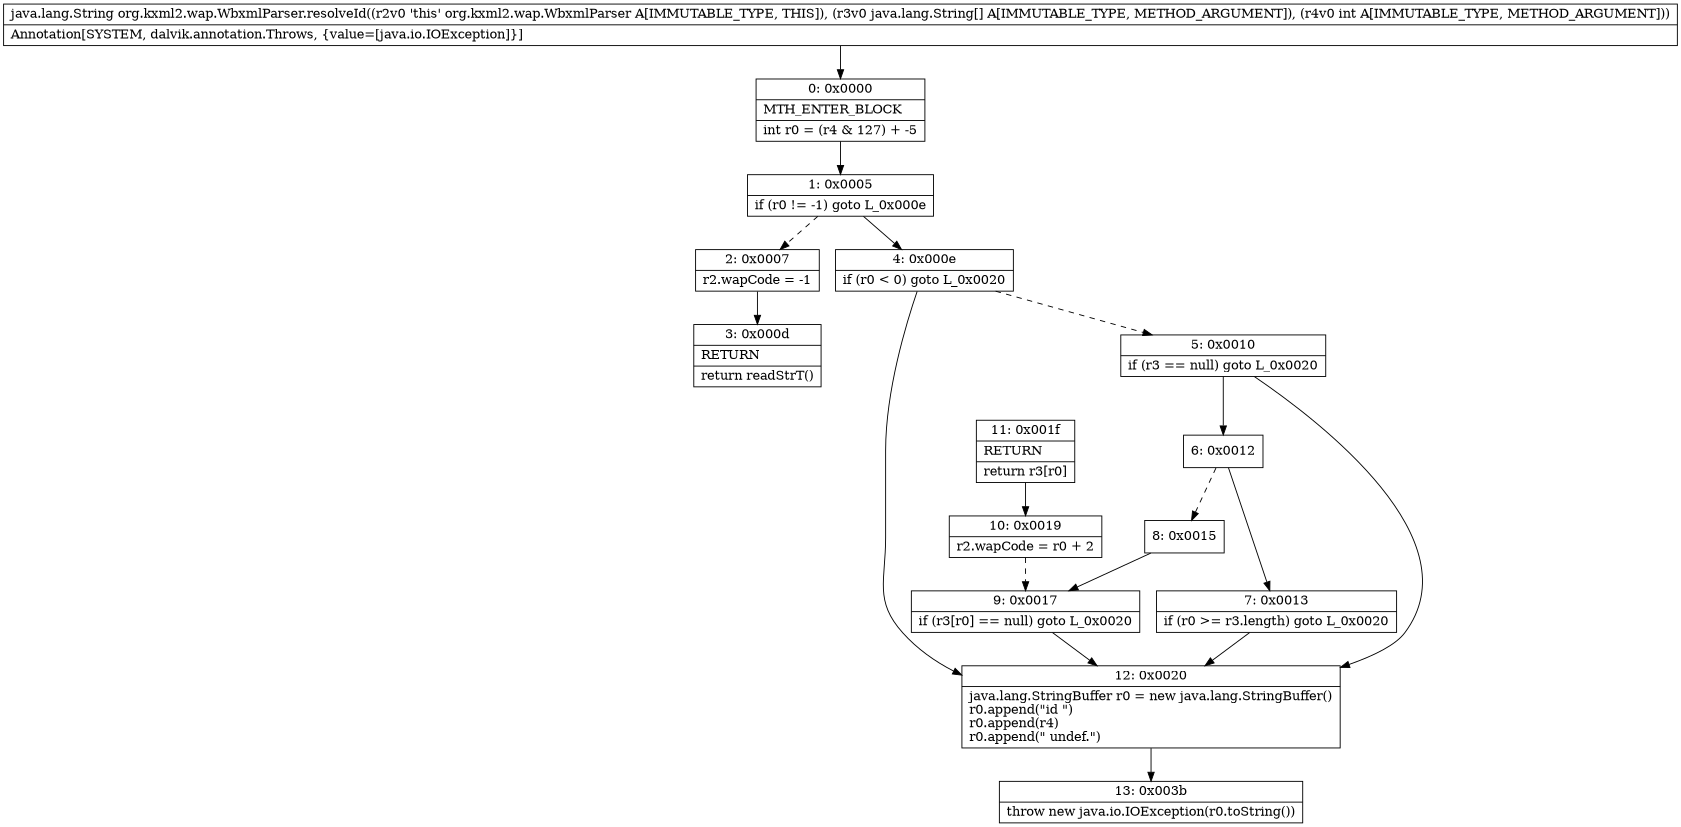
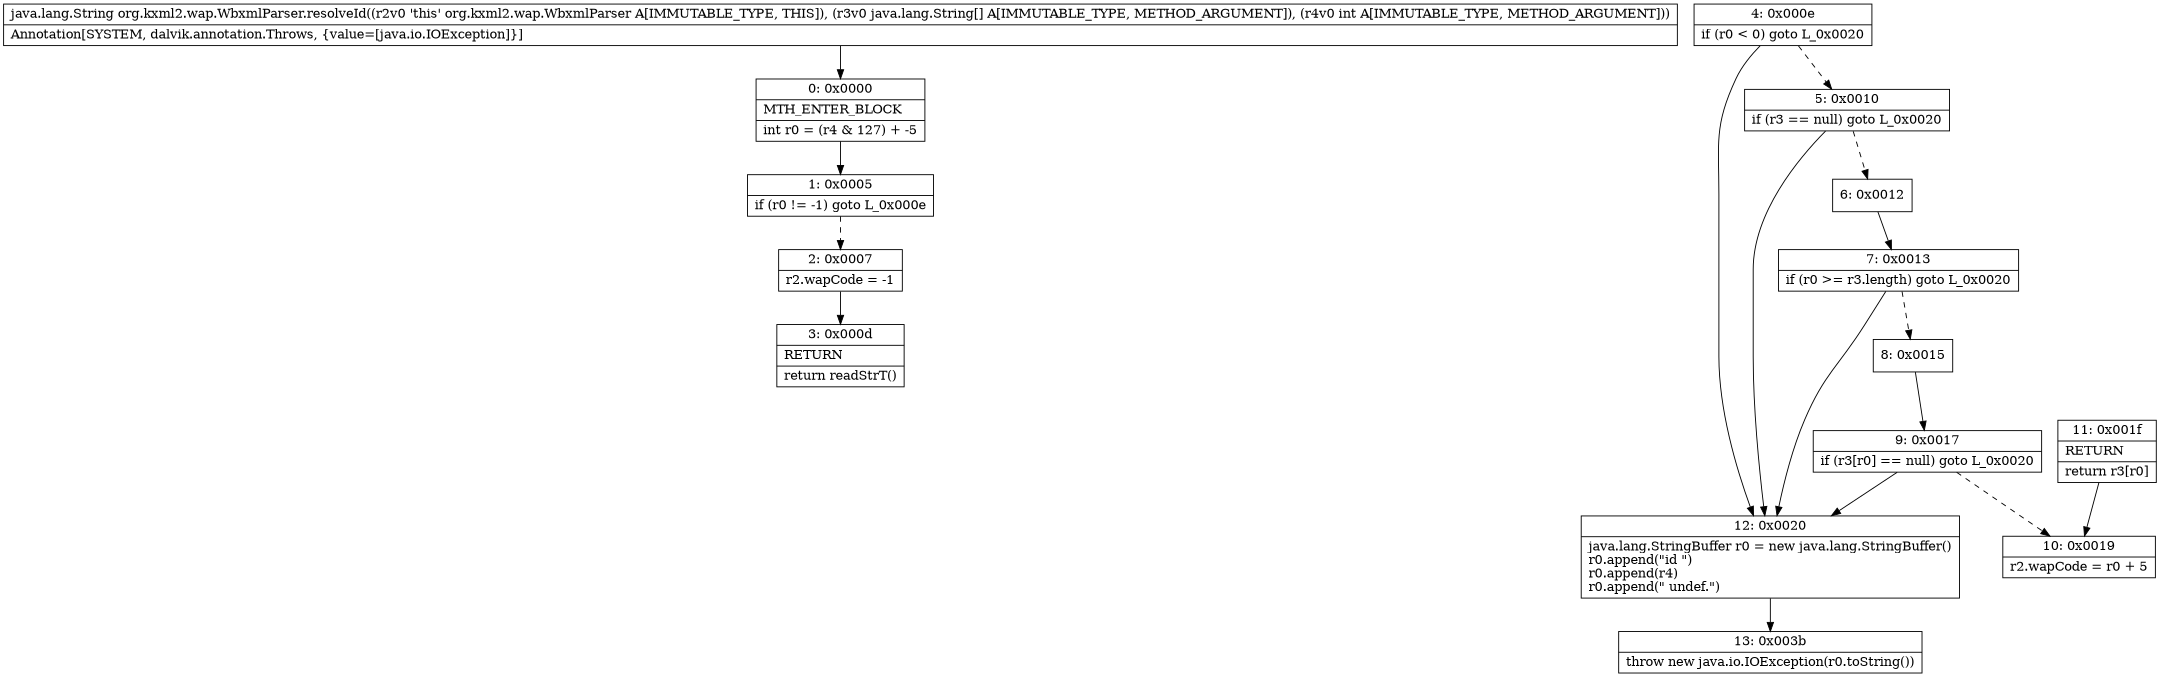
(879, 230) -> none
(1223, 401) -> (1859, 151)
(1206, 490) -> (1905, 311)
(1026, 547) -> (2079, 567)
(1026, 570) -> (2000, 502)
